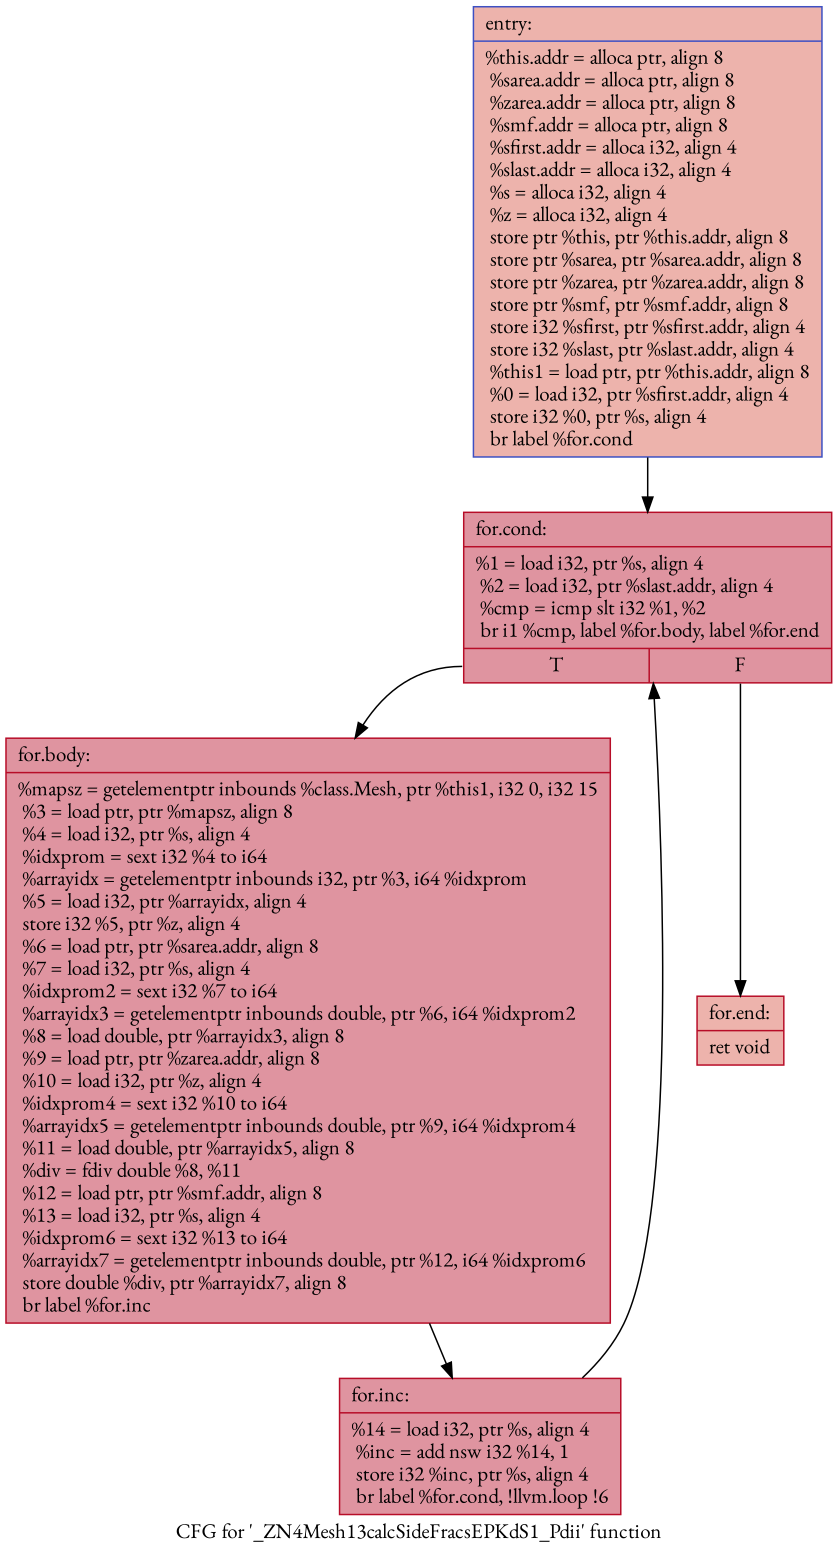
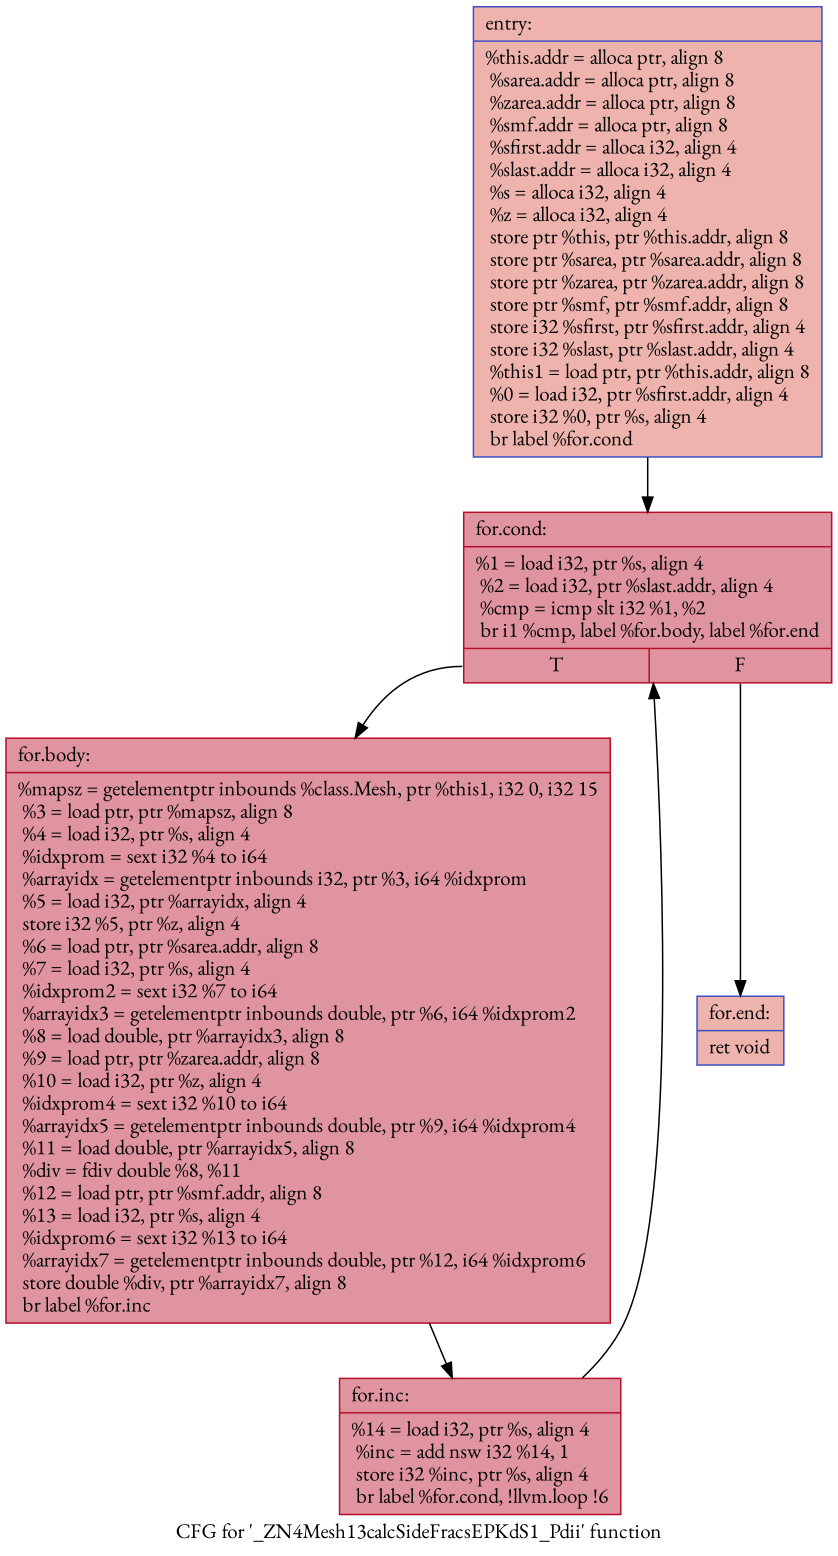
(740, 1031) -> (740, 1031)
